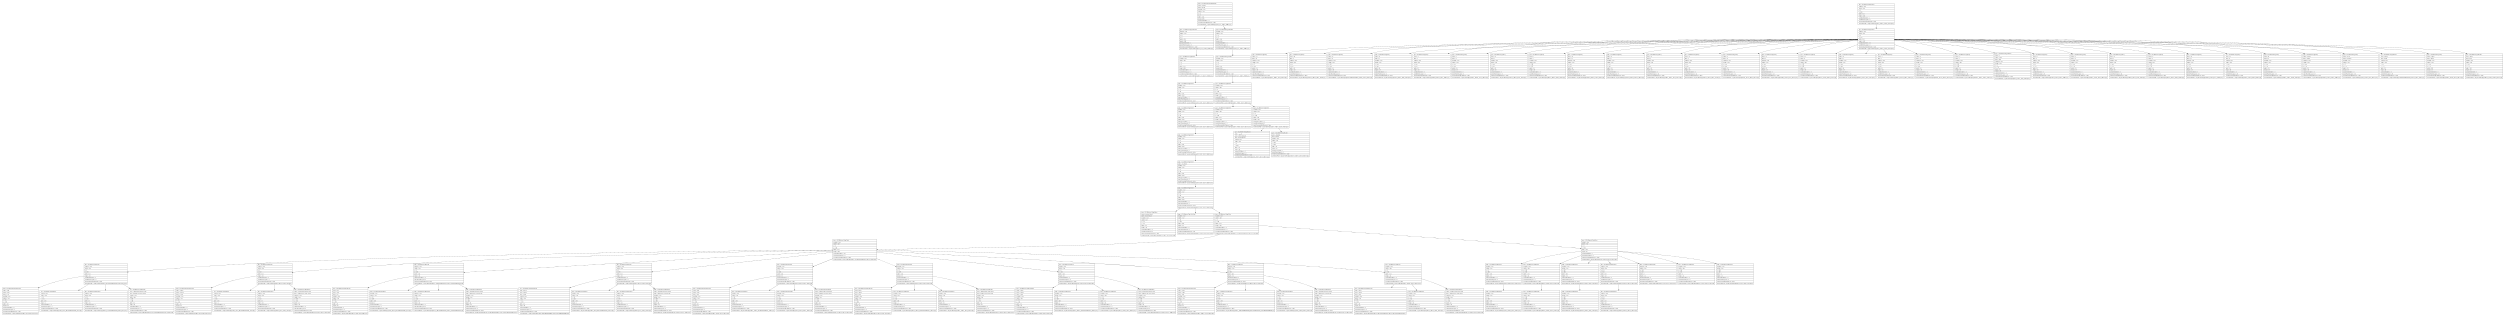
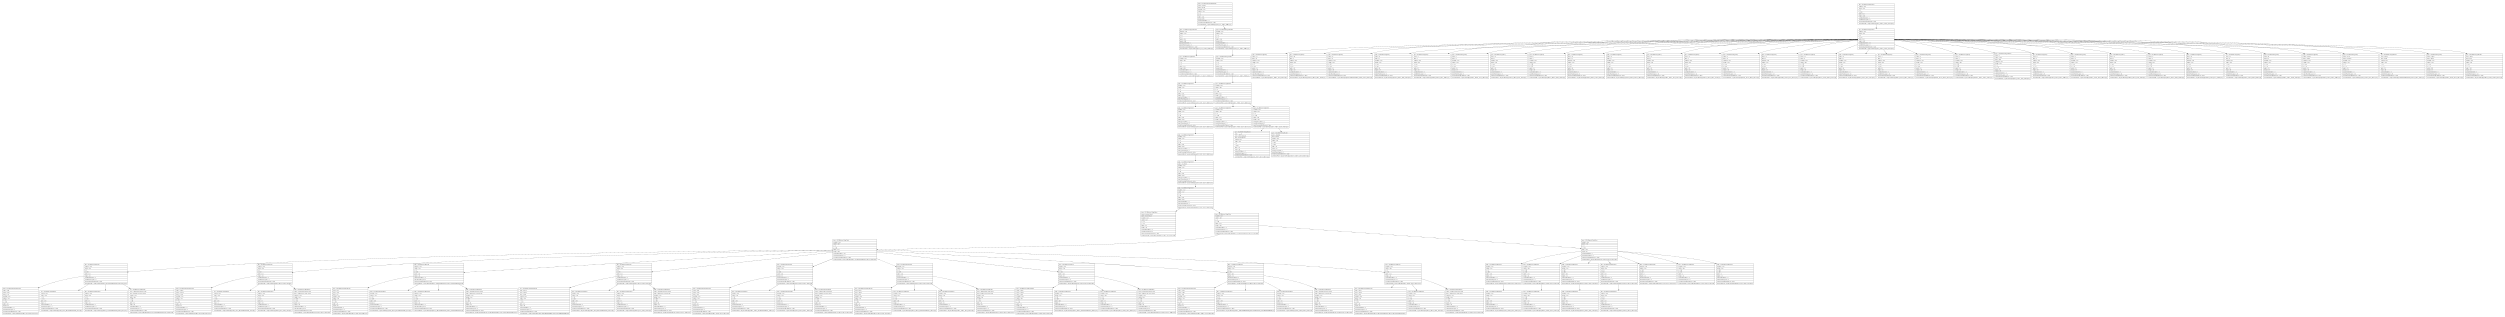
(1195, 224) -> none
